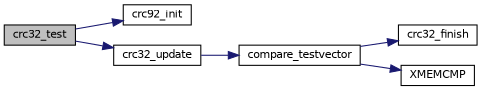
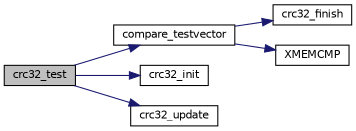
(157, 15) -> (174, 75)
(215, 55) -> (102, 57)
